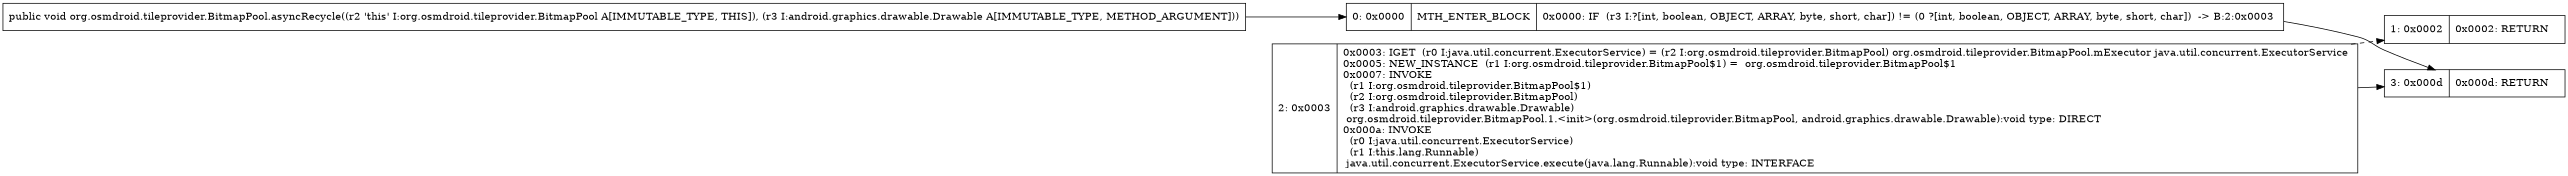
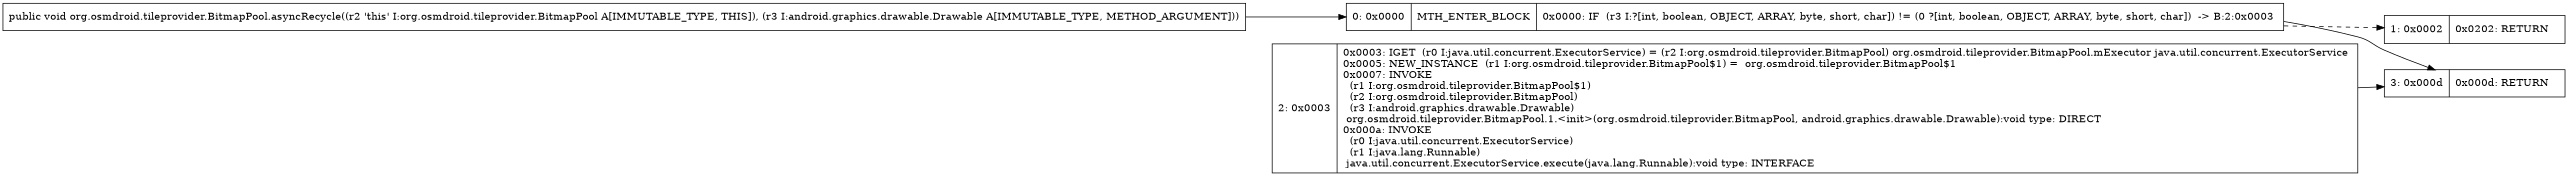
(2507, 29) -> (2507, 29)
(2362, 43) -> (2335, 27)
(1411, 152) -> (1412, 152)
